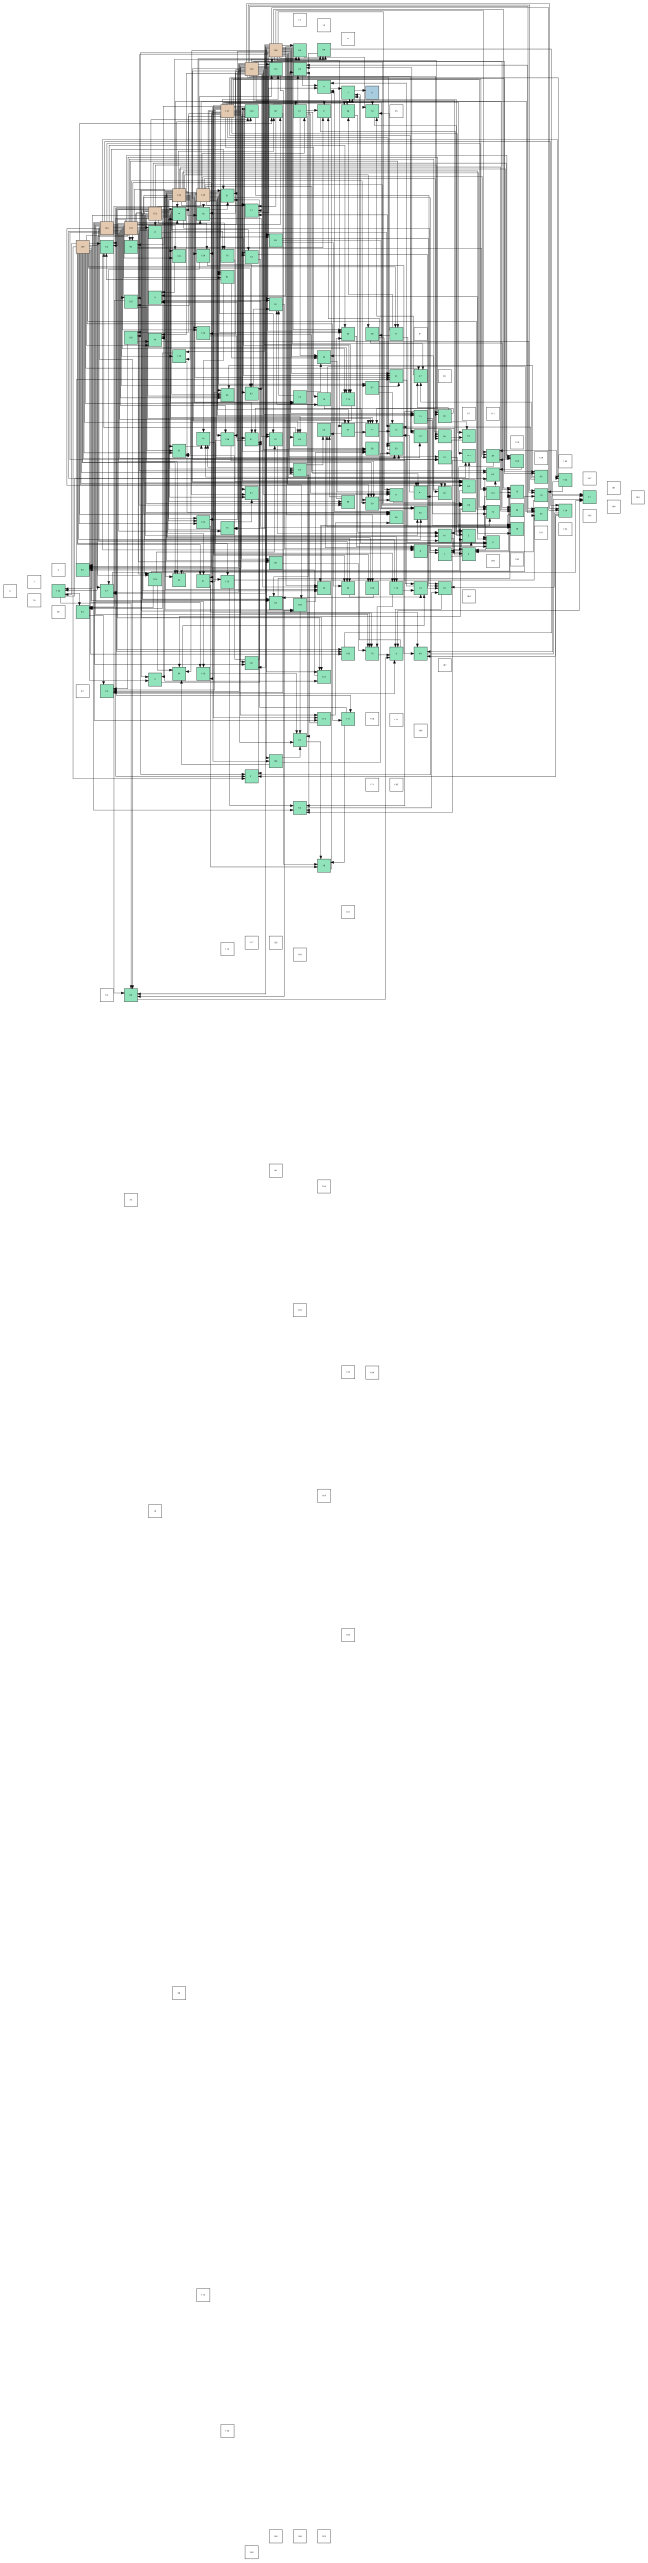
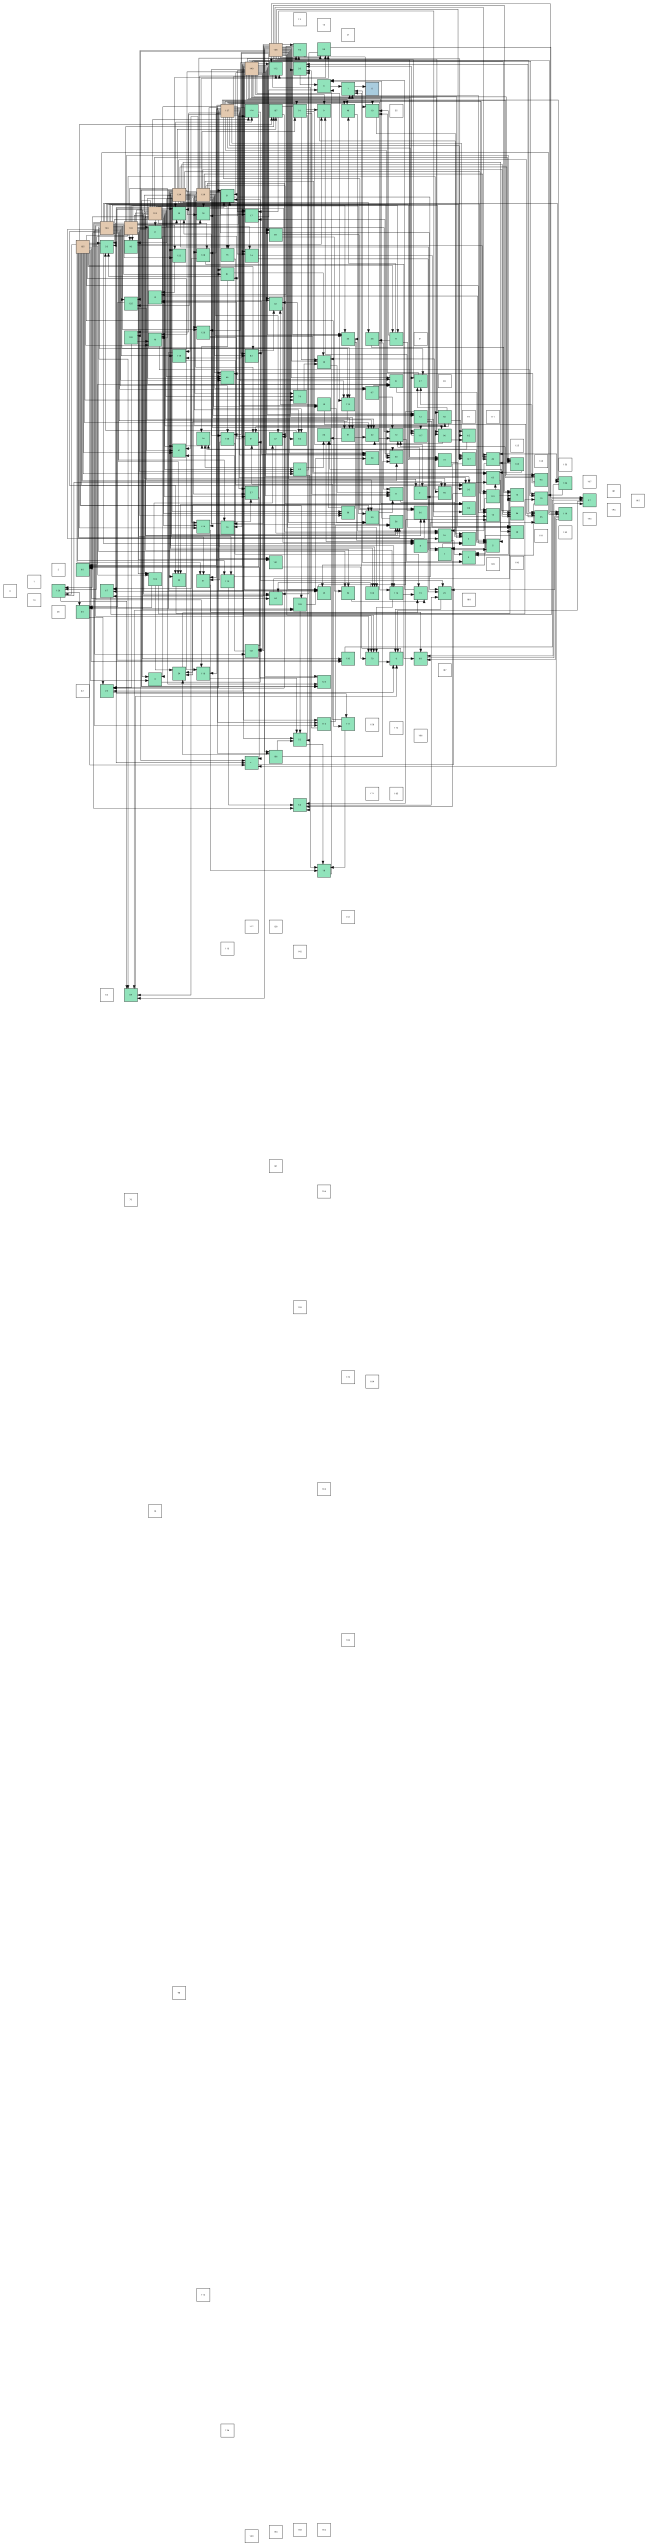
(214, 405) -> (218, 397)
